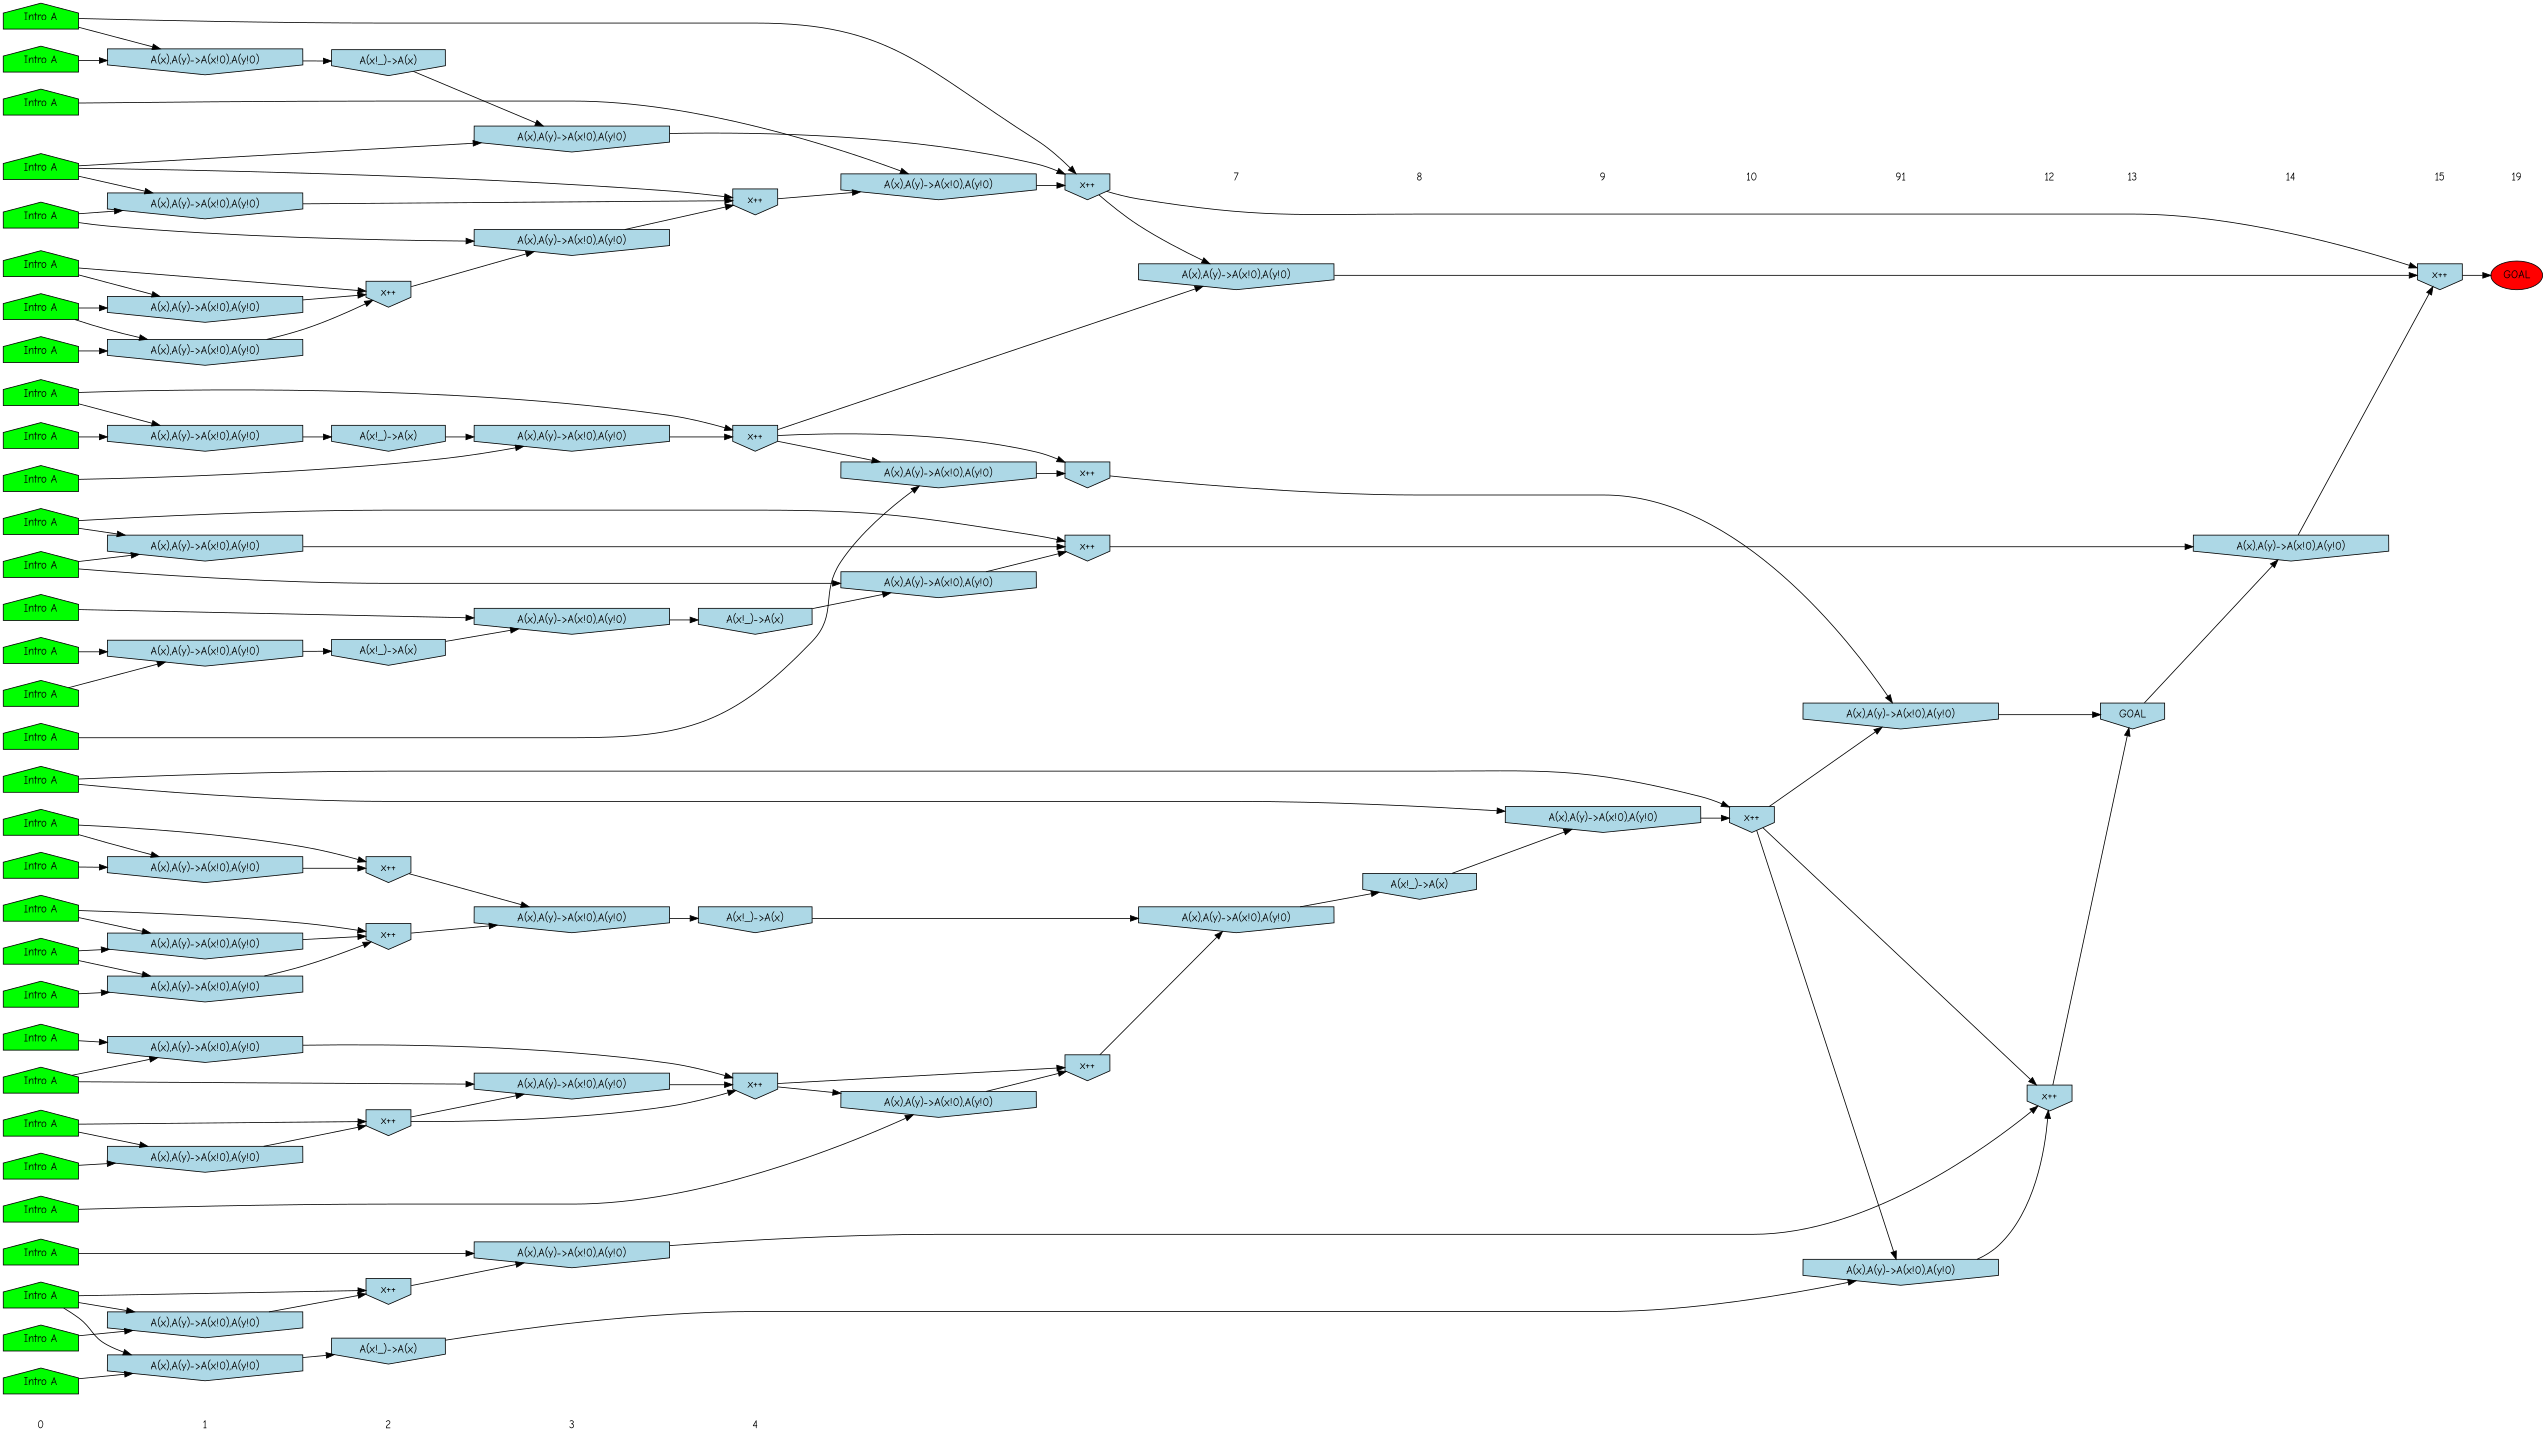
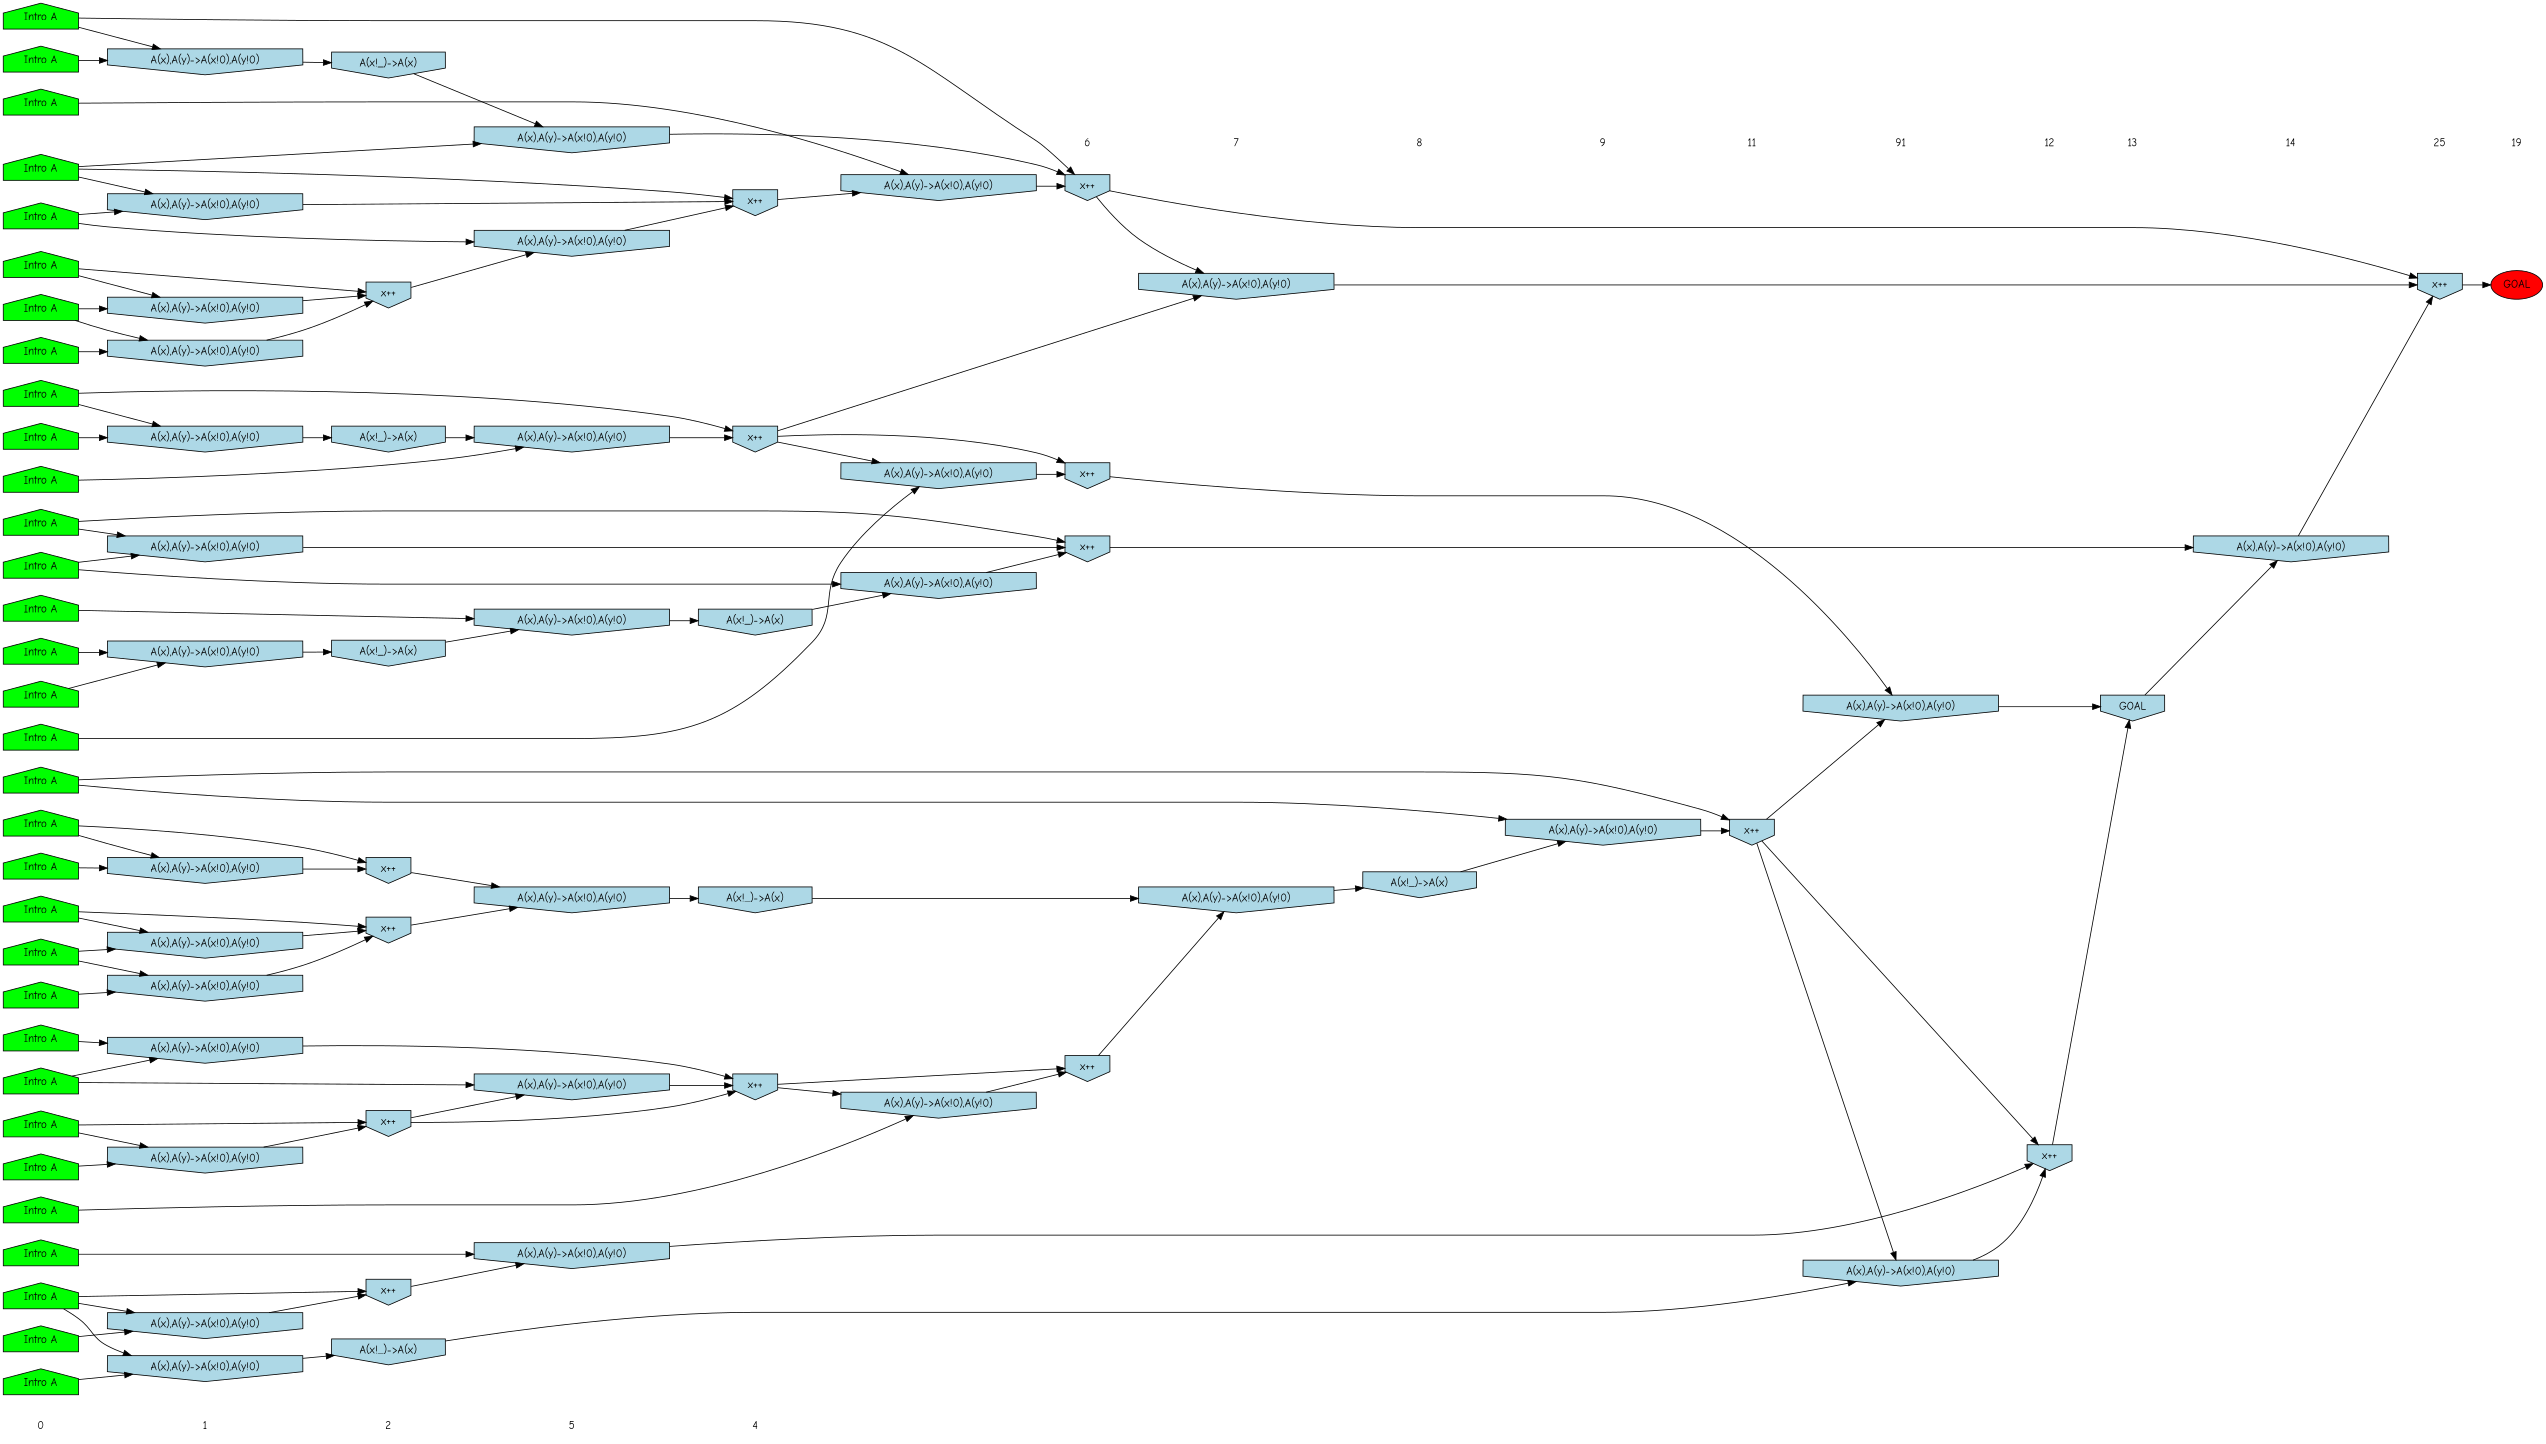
none -> (1087, 143)
(1752, 177) -> (1752, 143)
(2440, 177) -> (2440, 143)
(572, 1425) -> (572, 1426)
